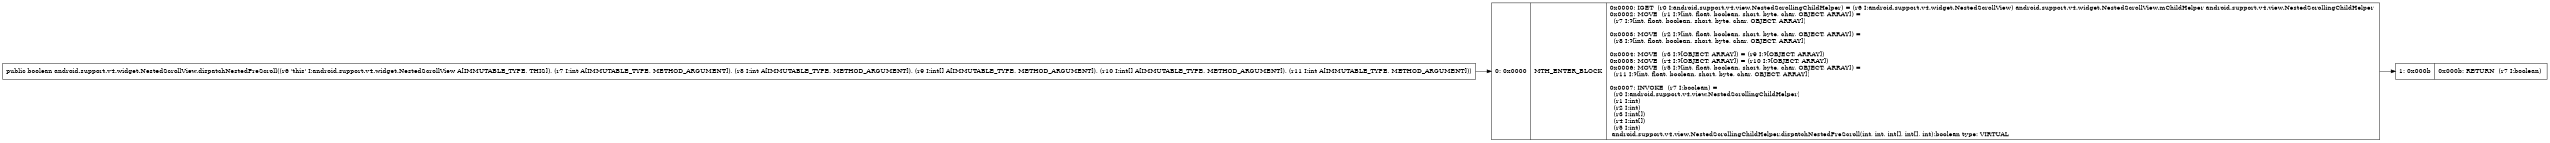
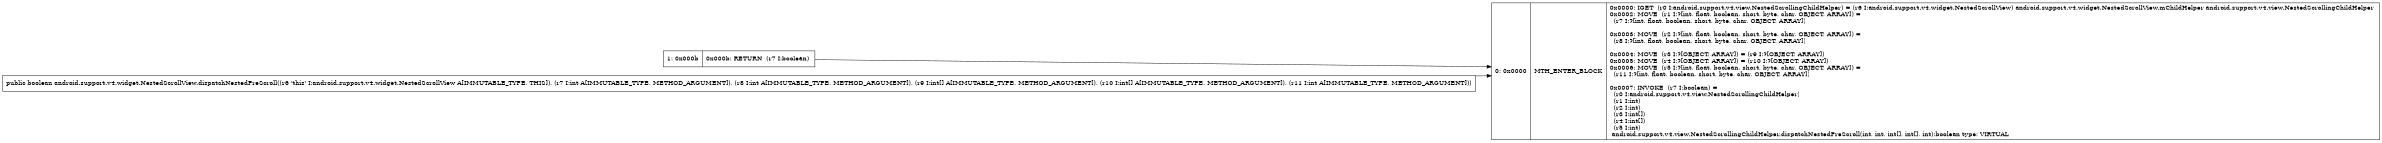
(2385, 71) -> (1151, 63)
